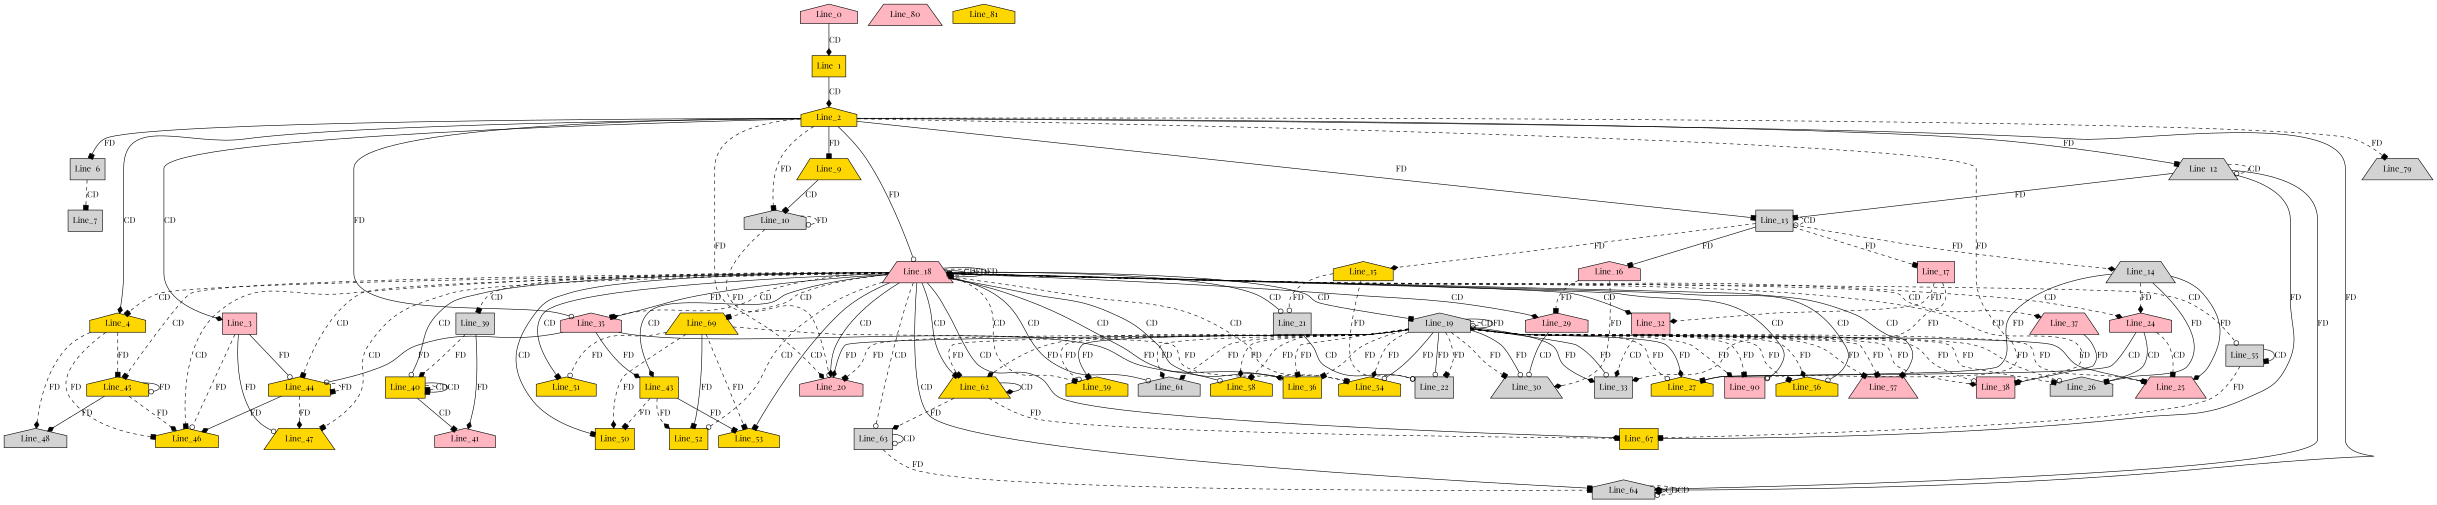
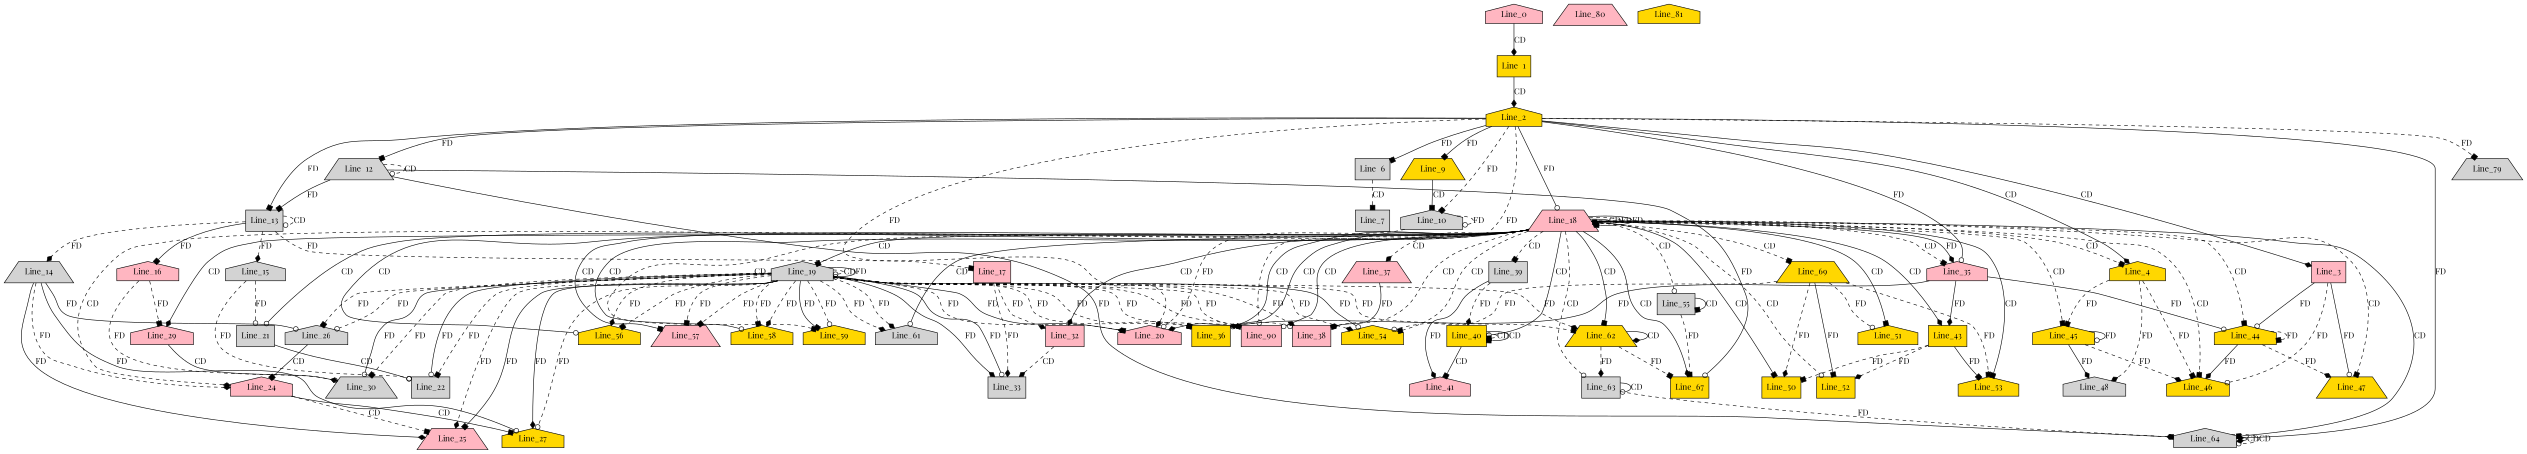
(1363, 272) -> (255, 272)
(2143, 367) -> (291, 360)
